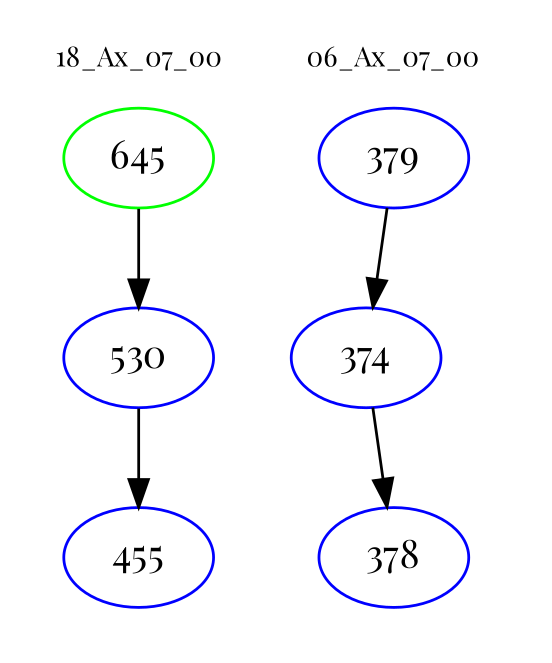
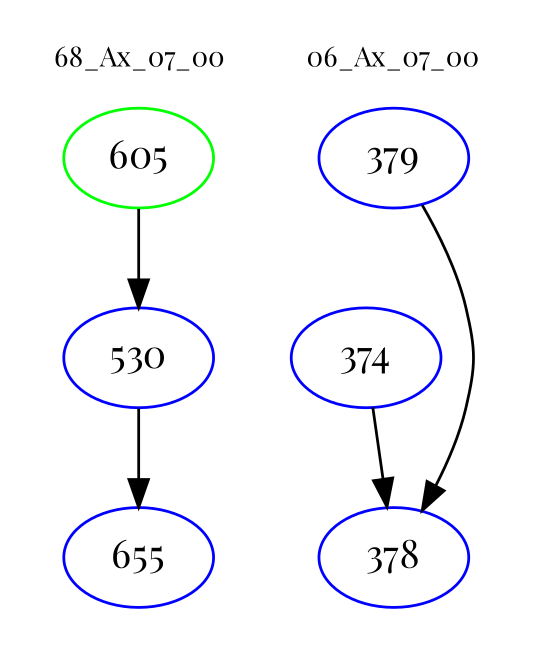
(140, 60) -> (140, 60)
(139, 158) -> (139, 158)
(382, 244) -> (473, 344)
(139, 557) -> (139, 557)
